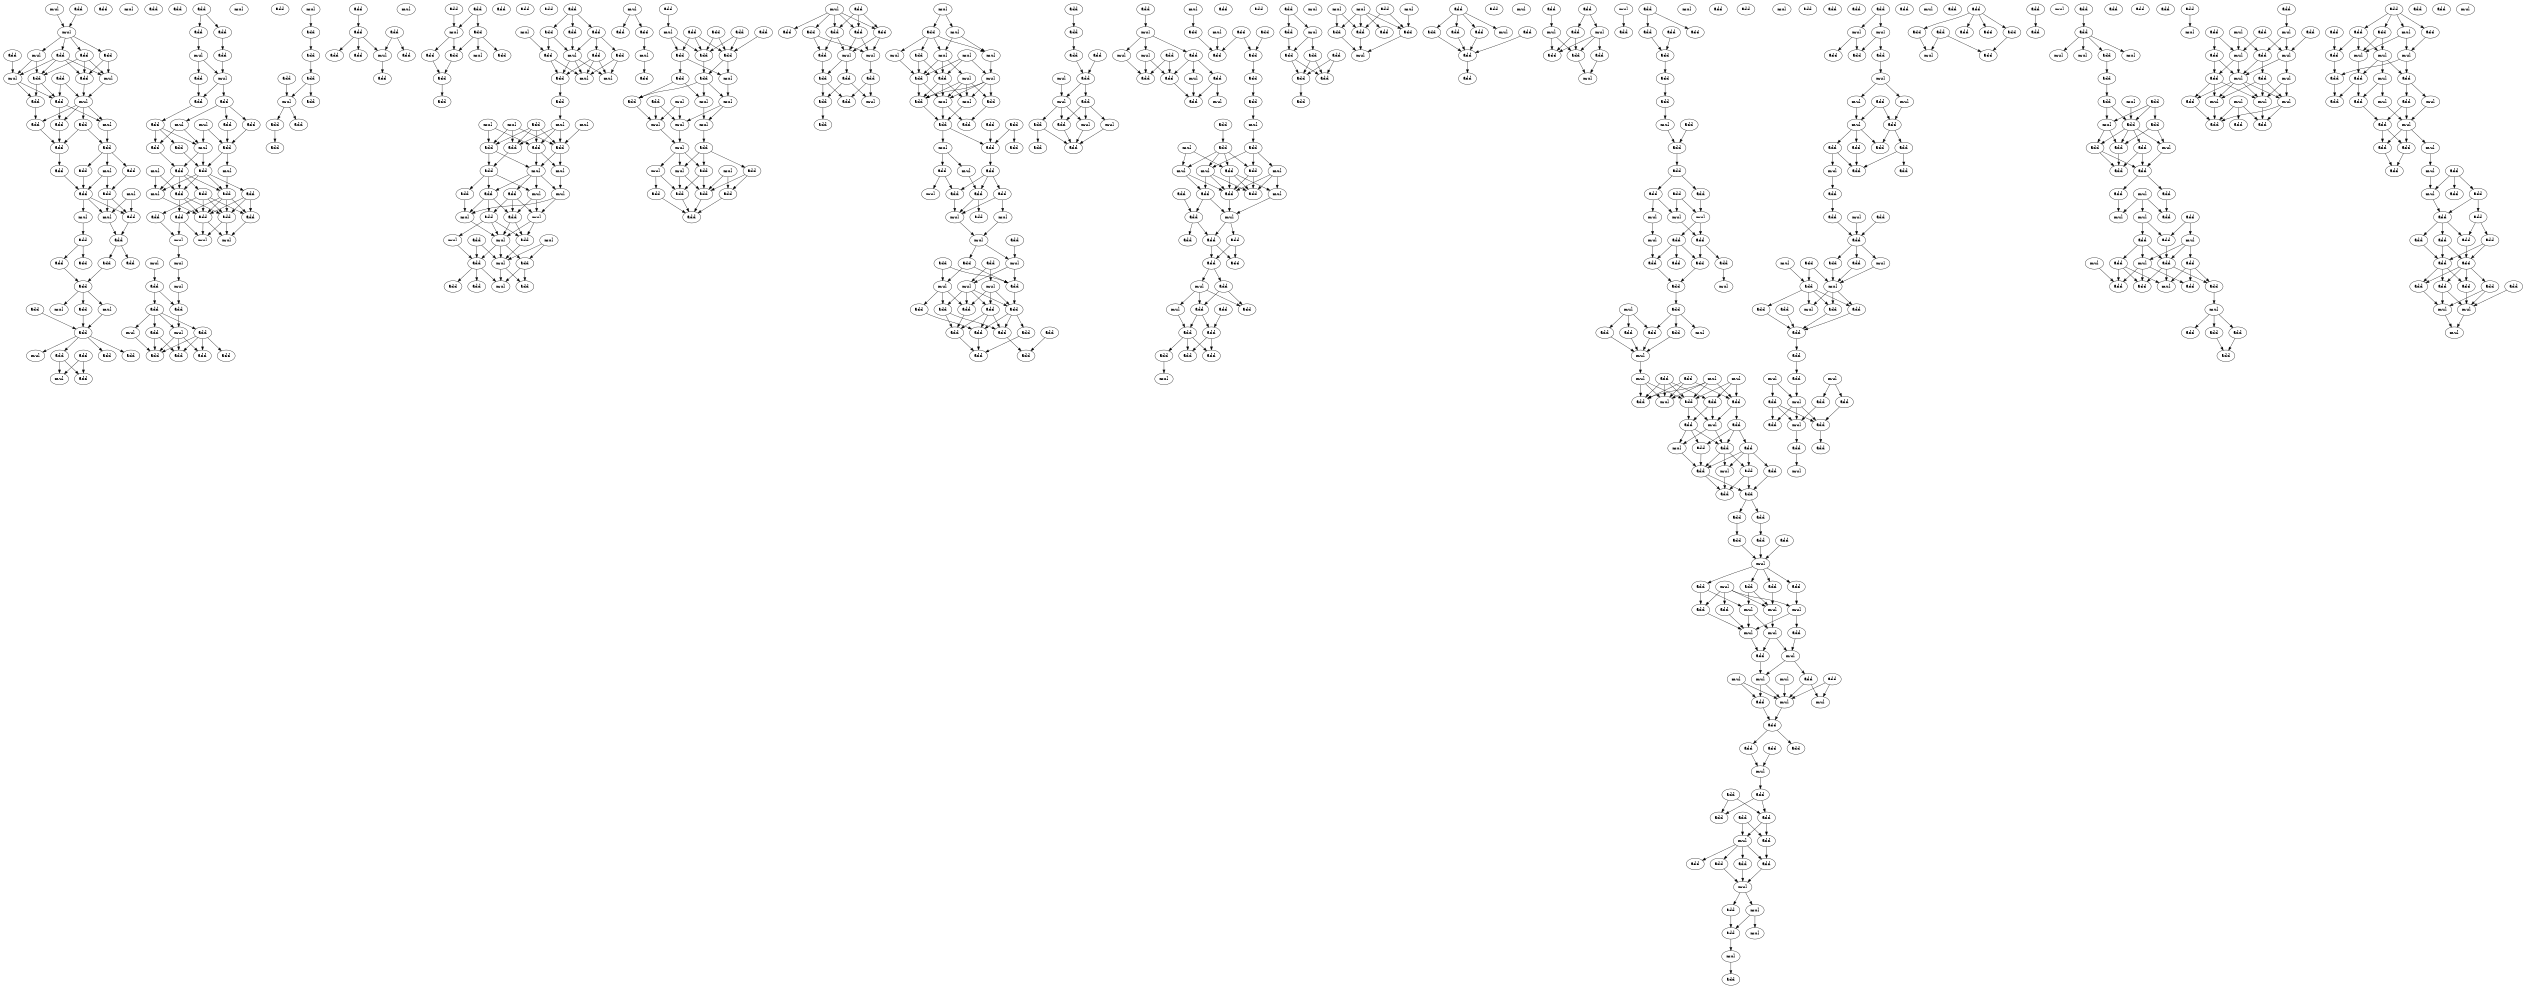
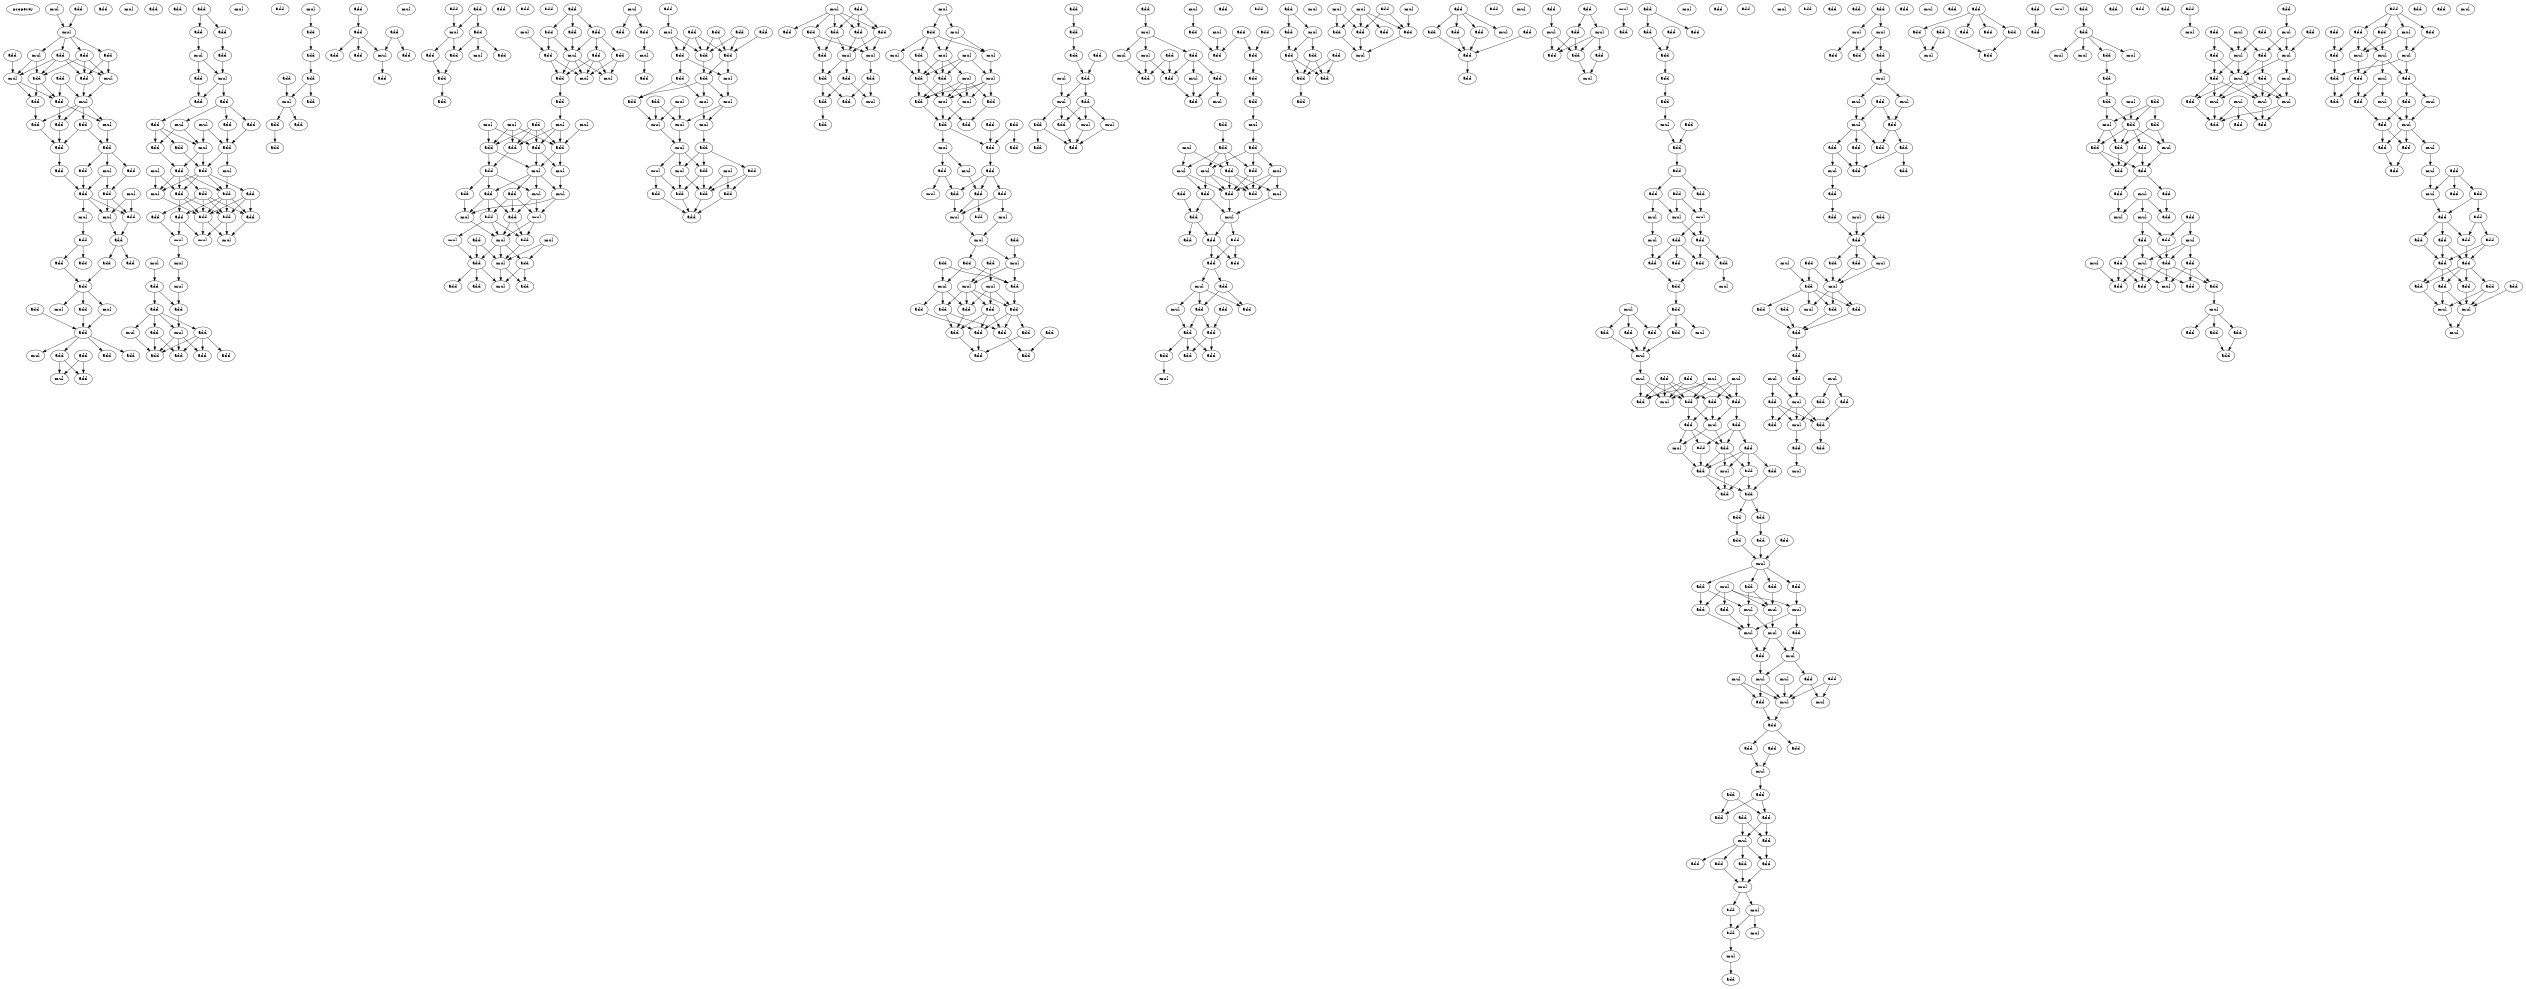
none -> (23, 9)
